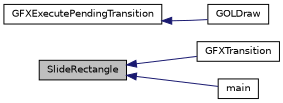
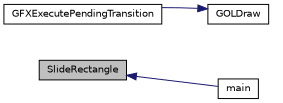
(190, 20) -> (180, 8)
(238, 51) -> none
